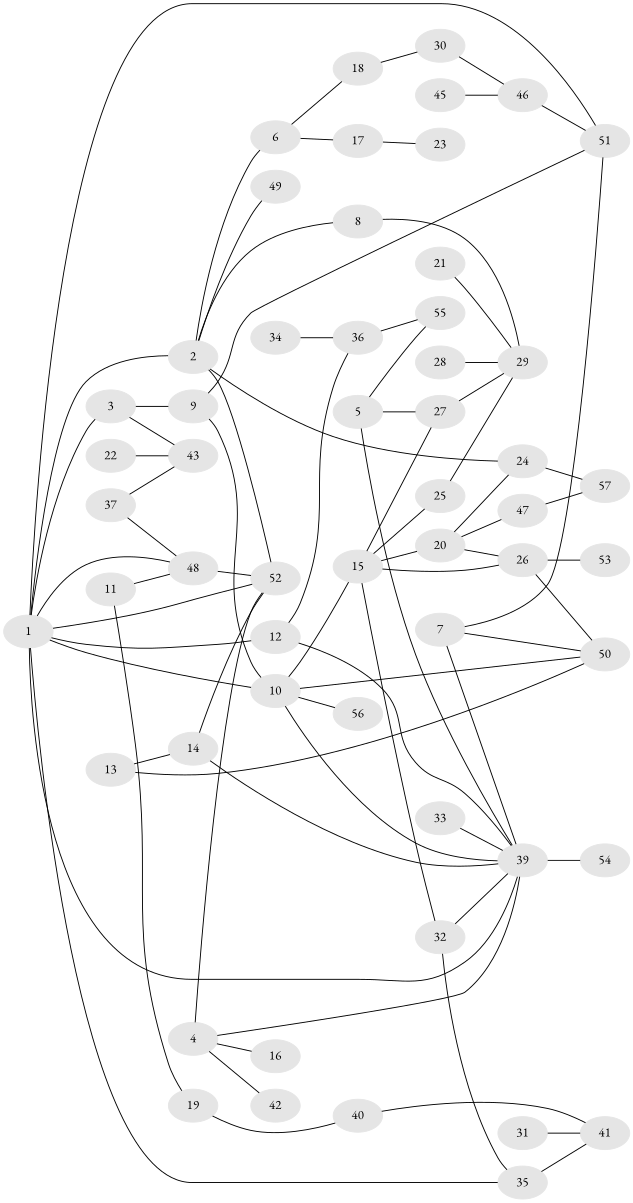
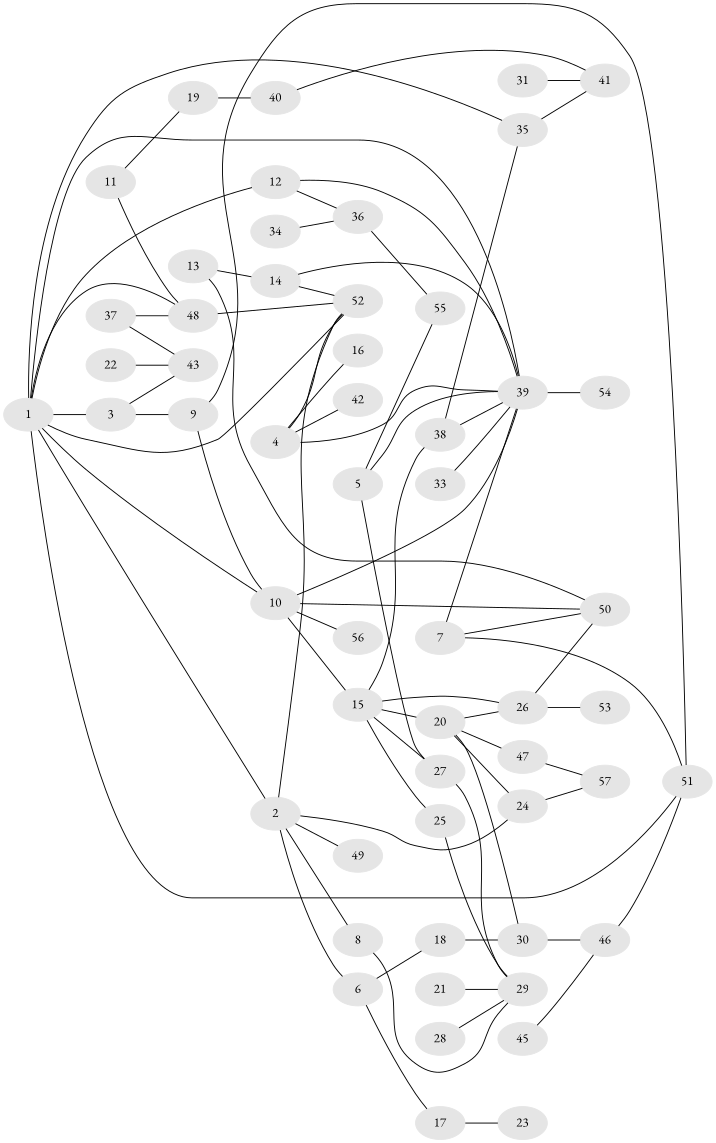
none -> (492, 822)
(440, 937) -> (440, 435)
